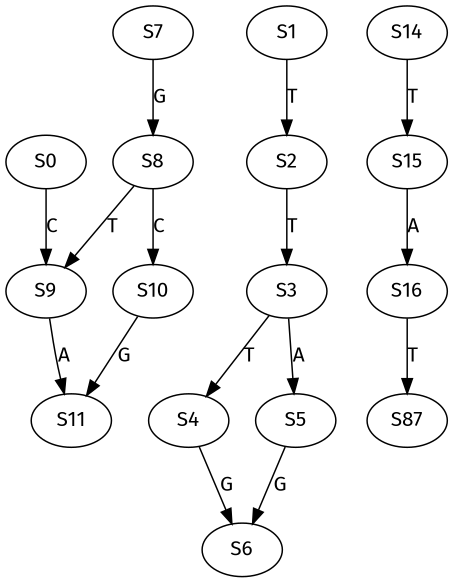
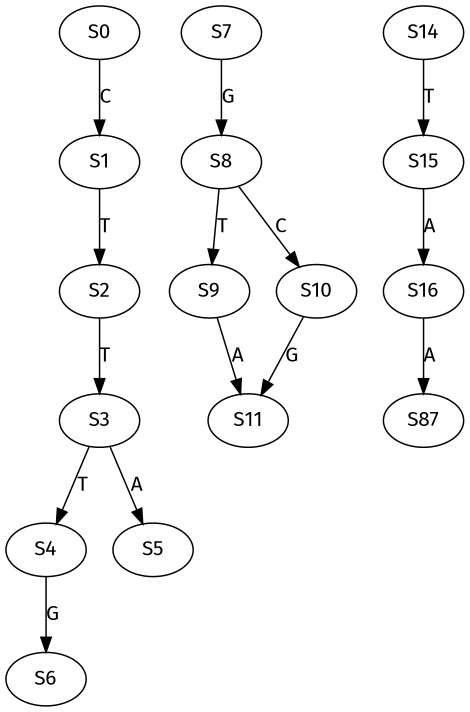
(46, 219) -> (100, 90)
(413, 356) -> (430, 356)
(272, 478) -> none
